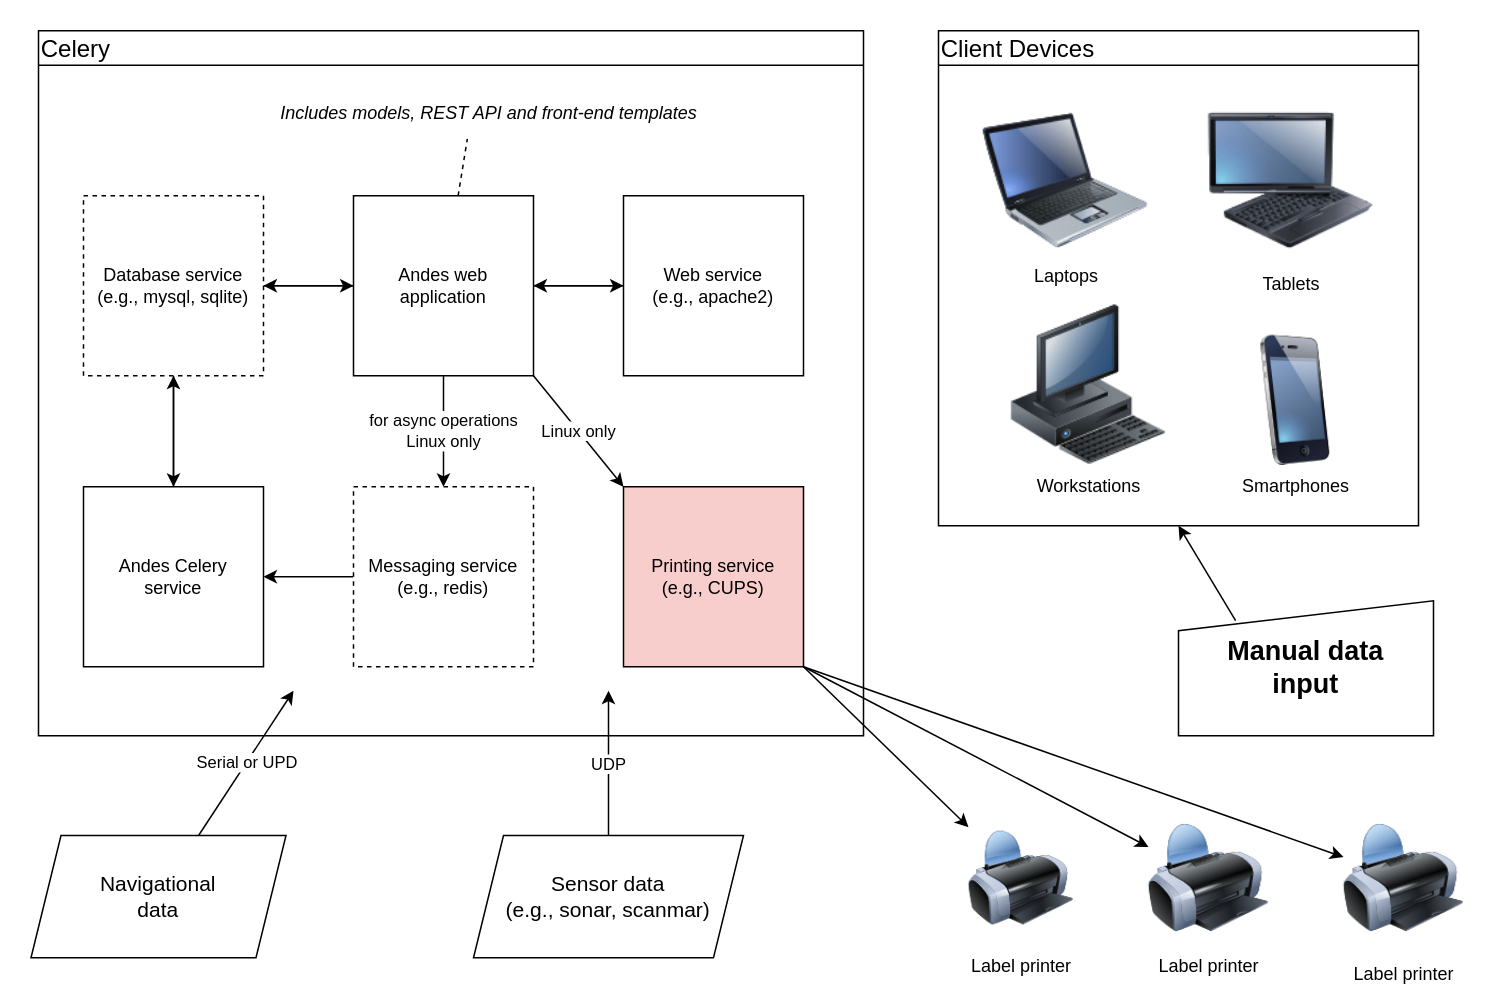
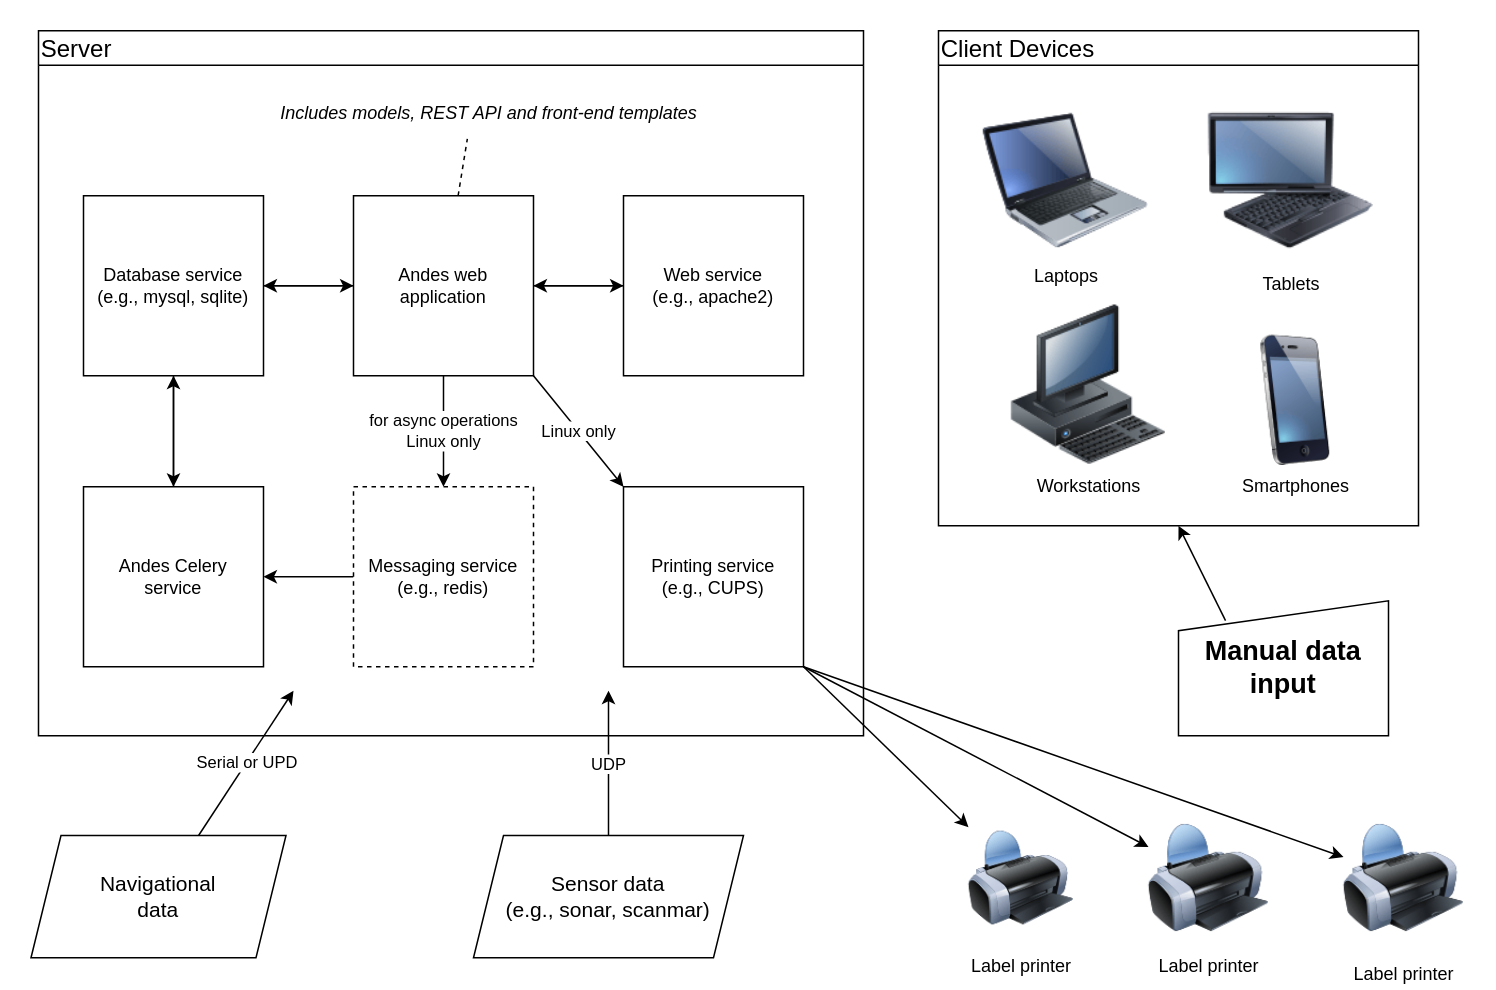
(78, 49) -> (82, 49)
(173, 286) -> (173, 286)
(713, 577) -> (713, 577)
(1306, 668) -> (1283, 668)
